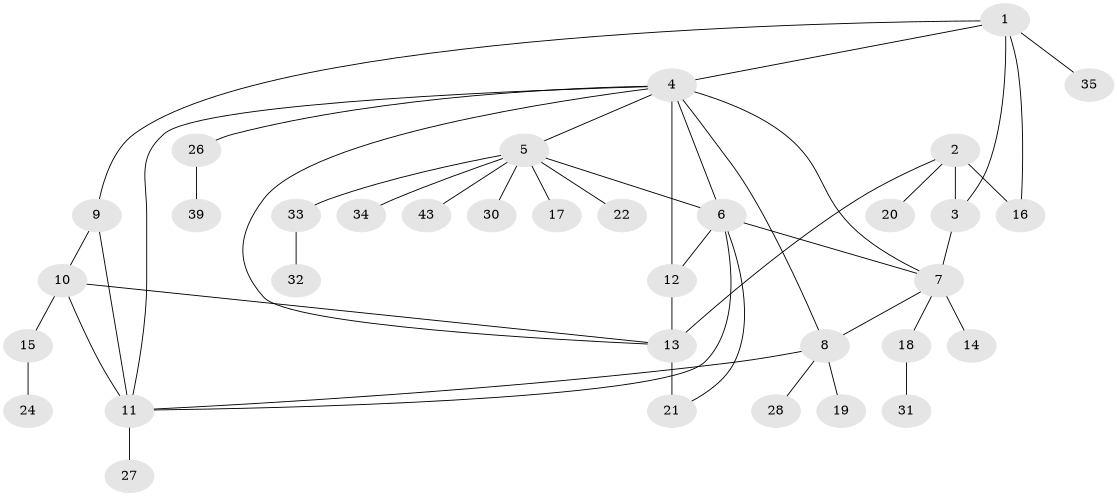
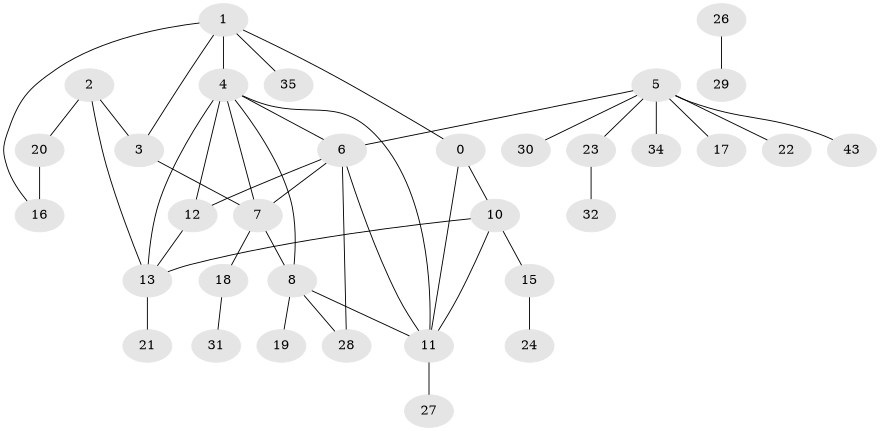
(397, 104) -> none
(598, 118) -> none
(988, 183) -> (40, 183)
(97, 216) -> (461, 150)
(197, 216) -> (721, 85)
(296, 216) -> (591, 150)
(744, 326) -> (344, 248)
(972, 346) -> none
